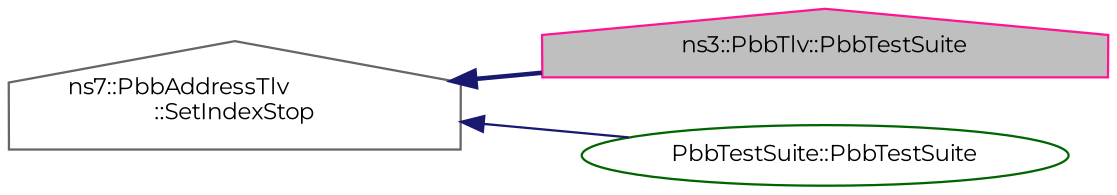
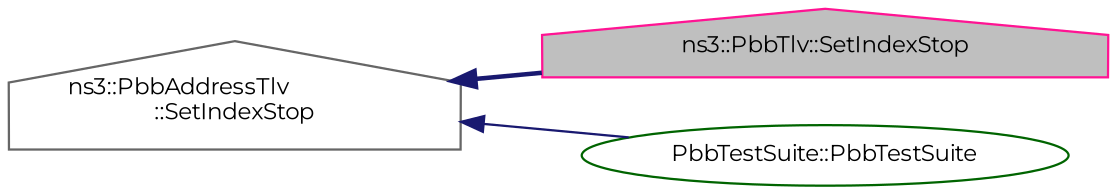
(825, 47) -> (825, 47)
(235, 101) -> (235, 101)
